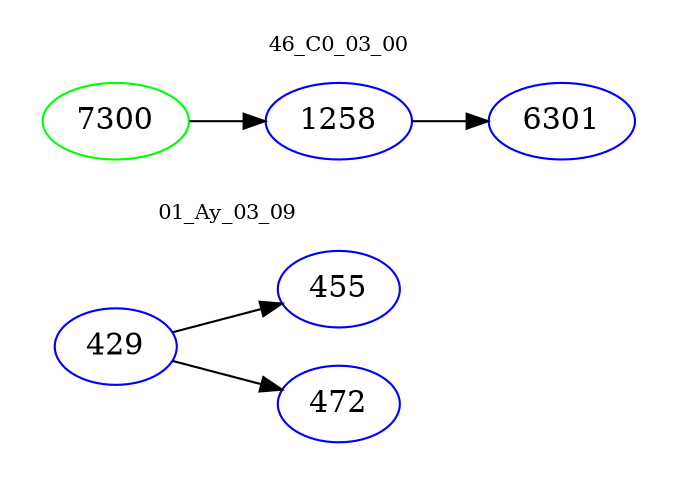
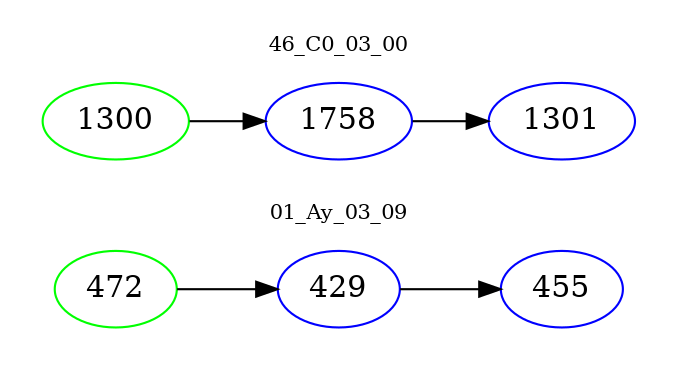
(116, 121) -> (116, 121)
(339, 121) -> (339, 121)
(562, 121) -> (562, 121)
(217, 372) -> (217, 289)
(339, 404) -> (116, 289)
